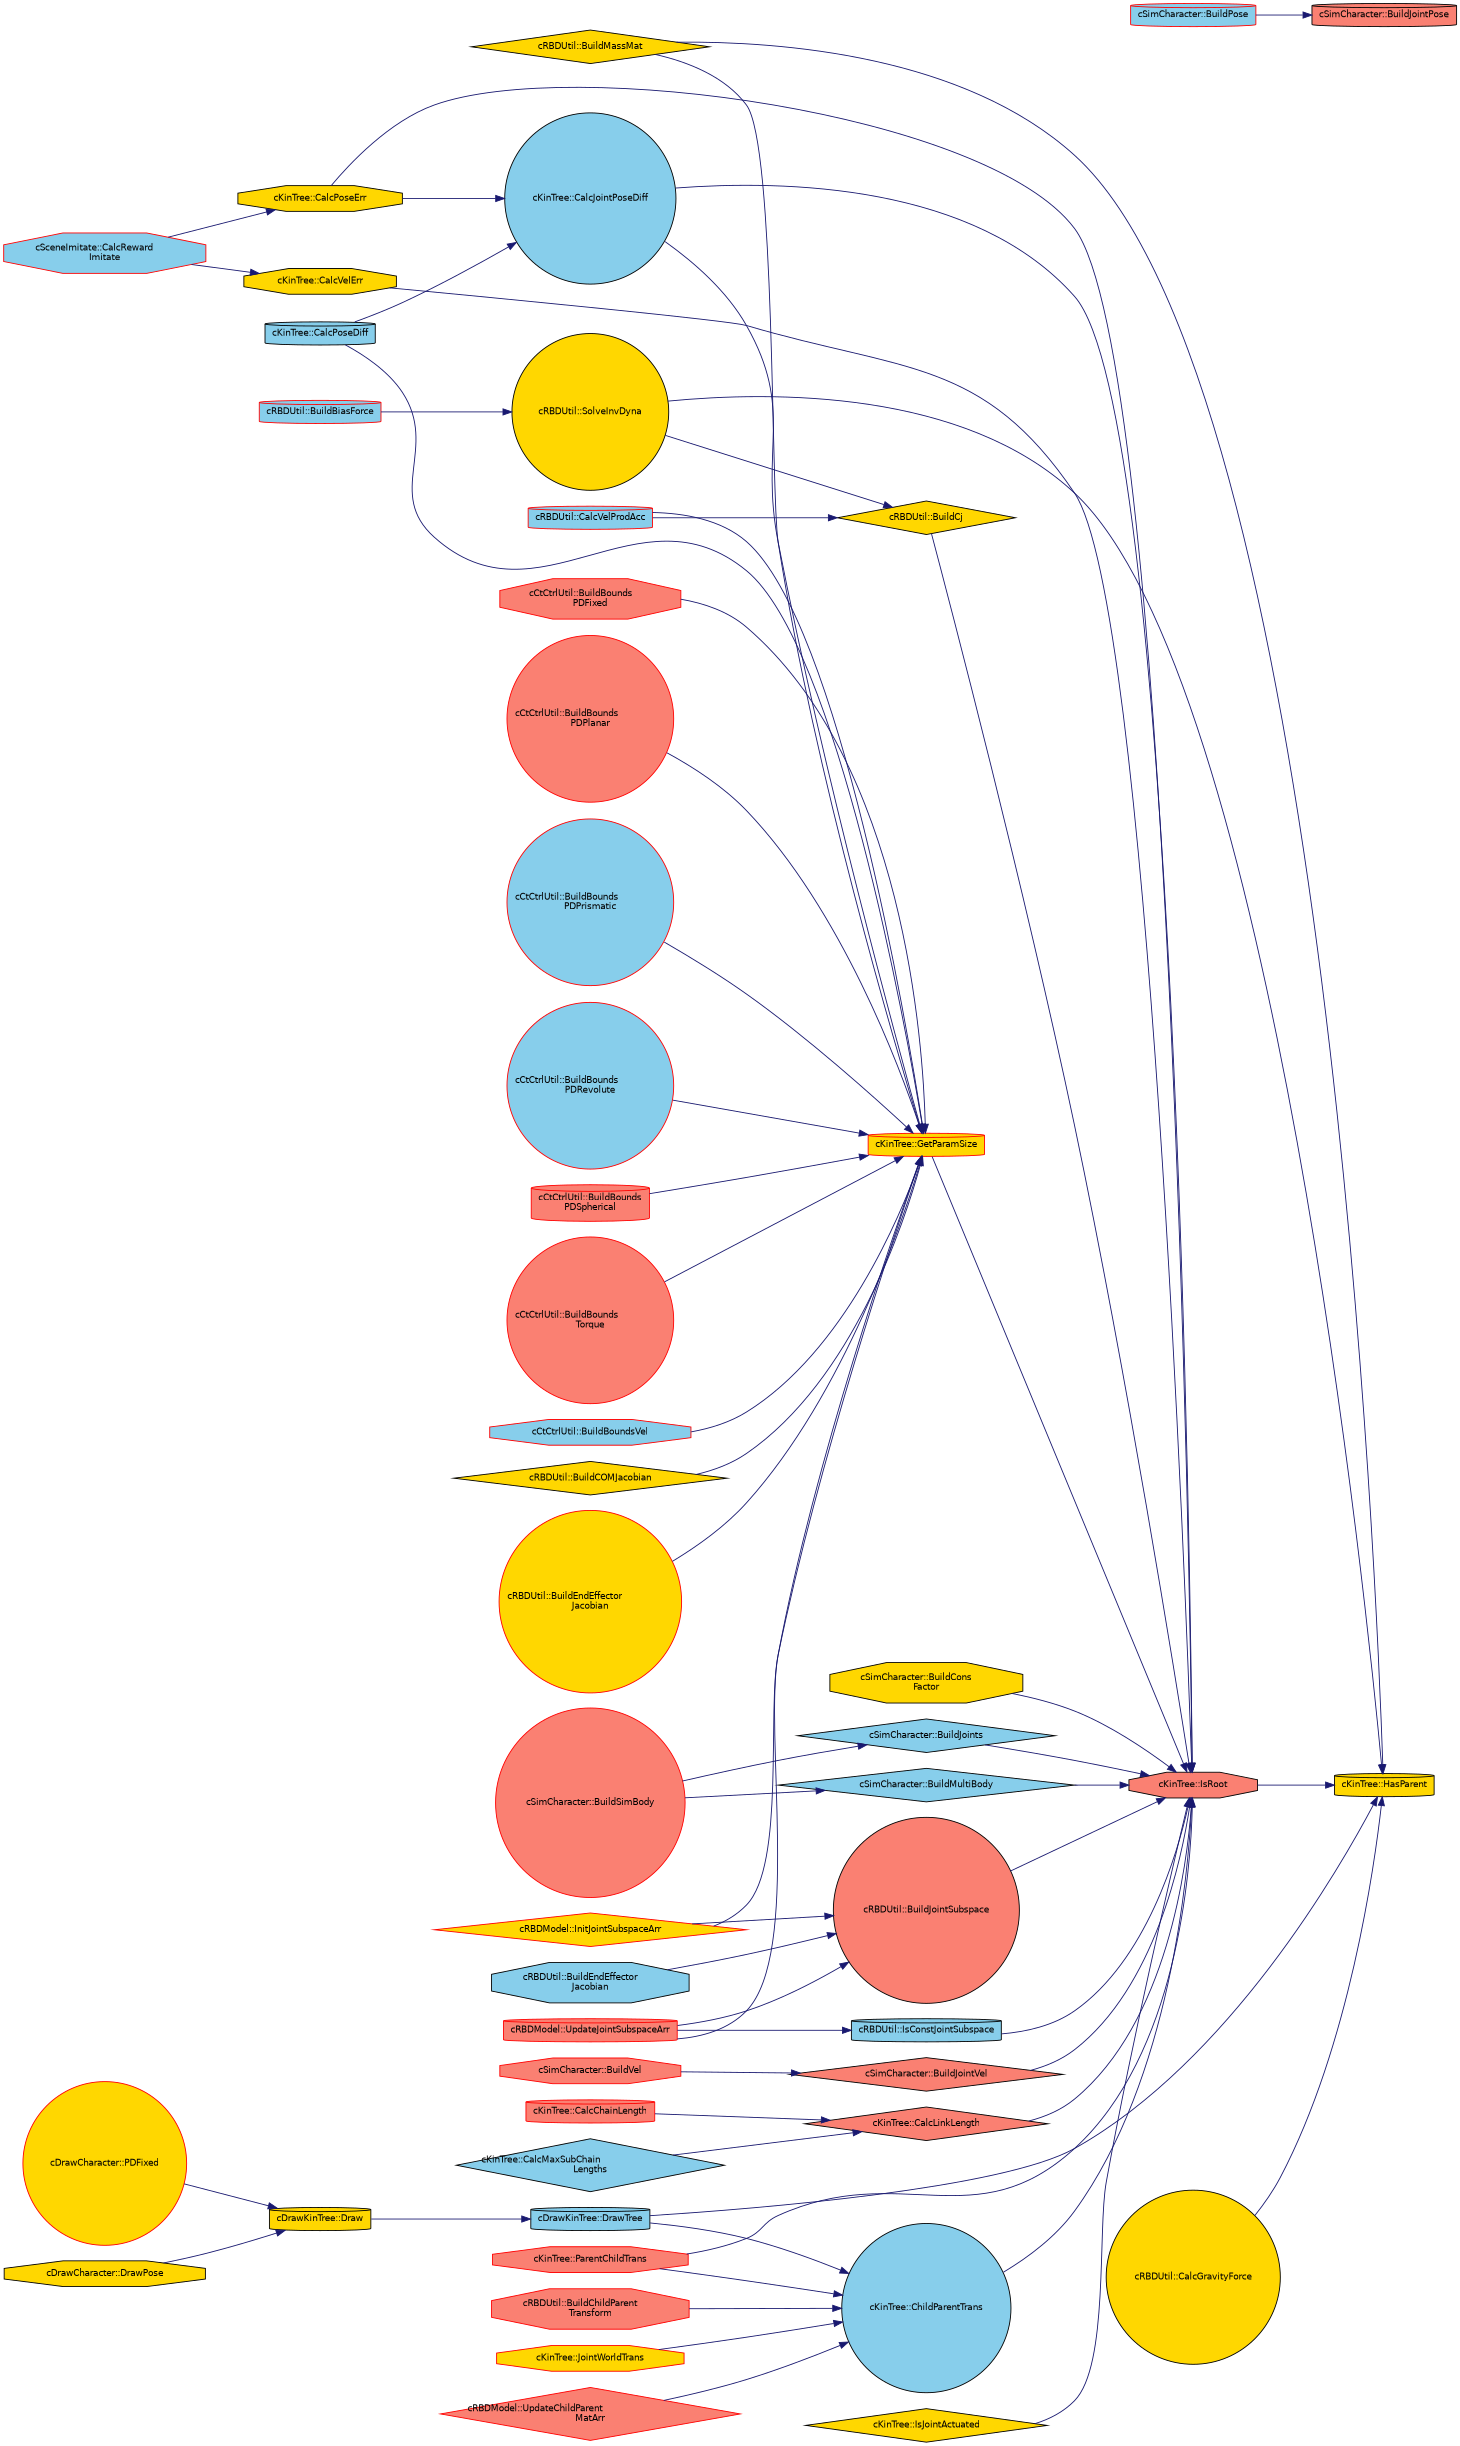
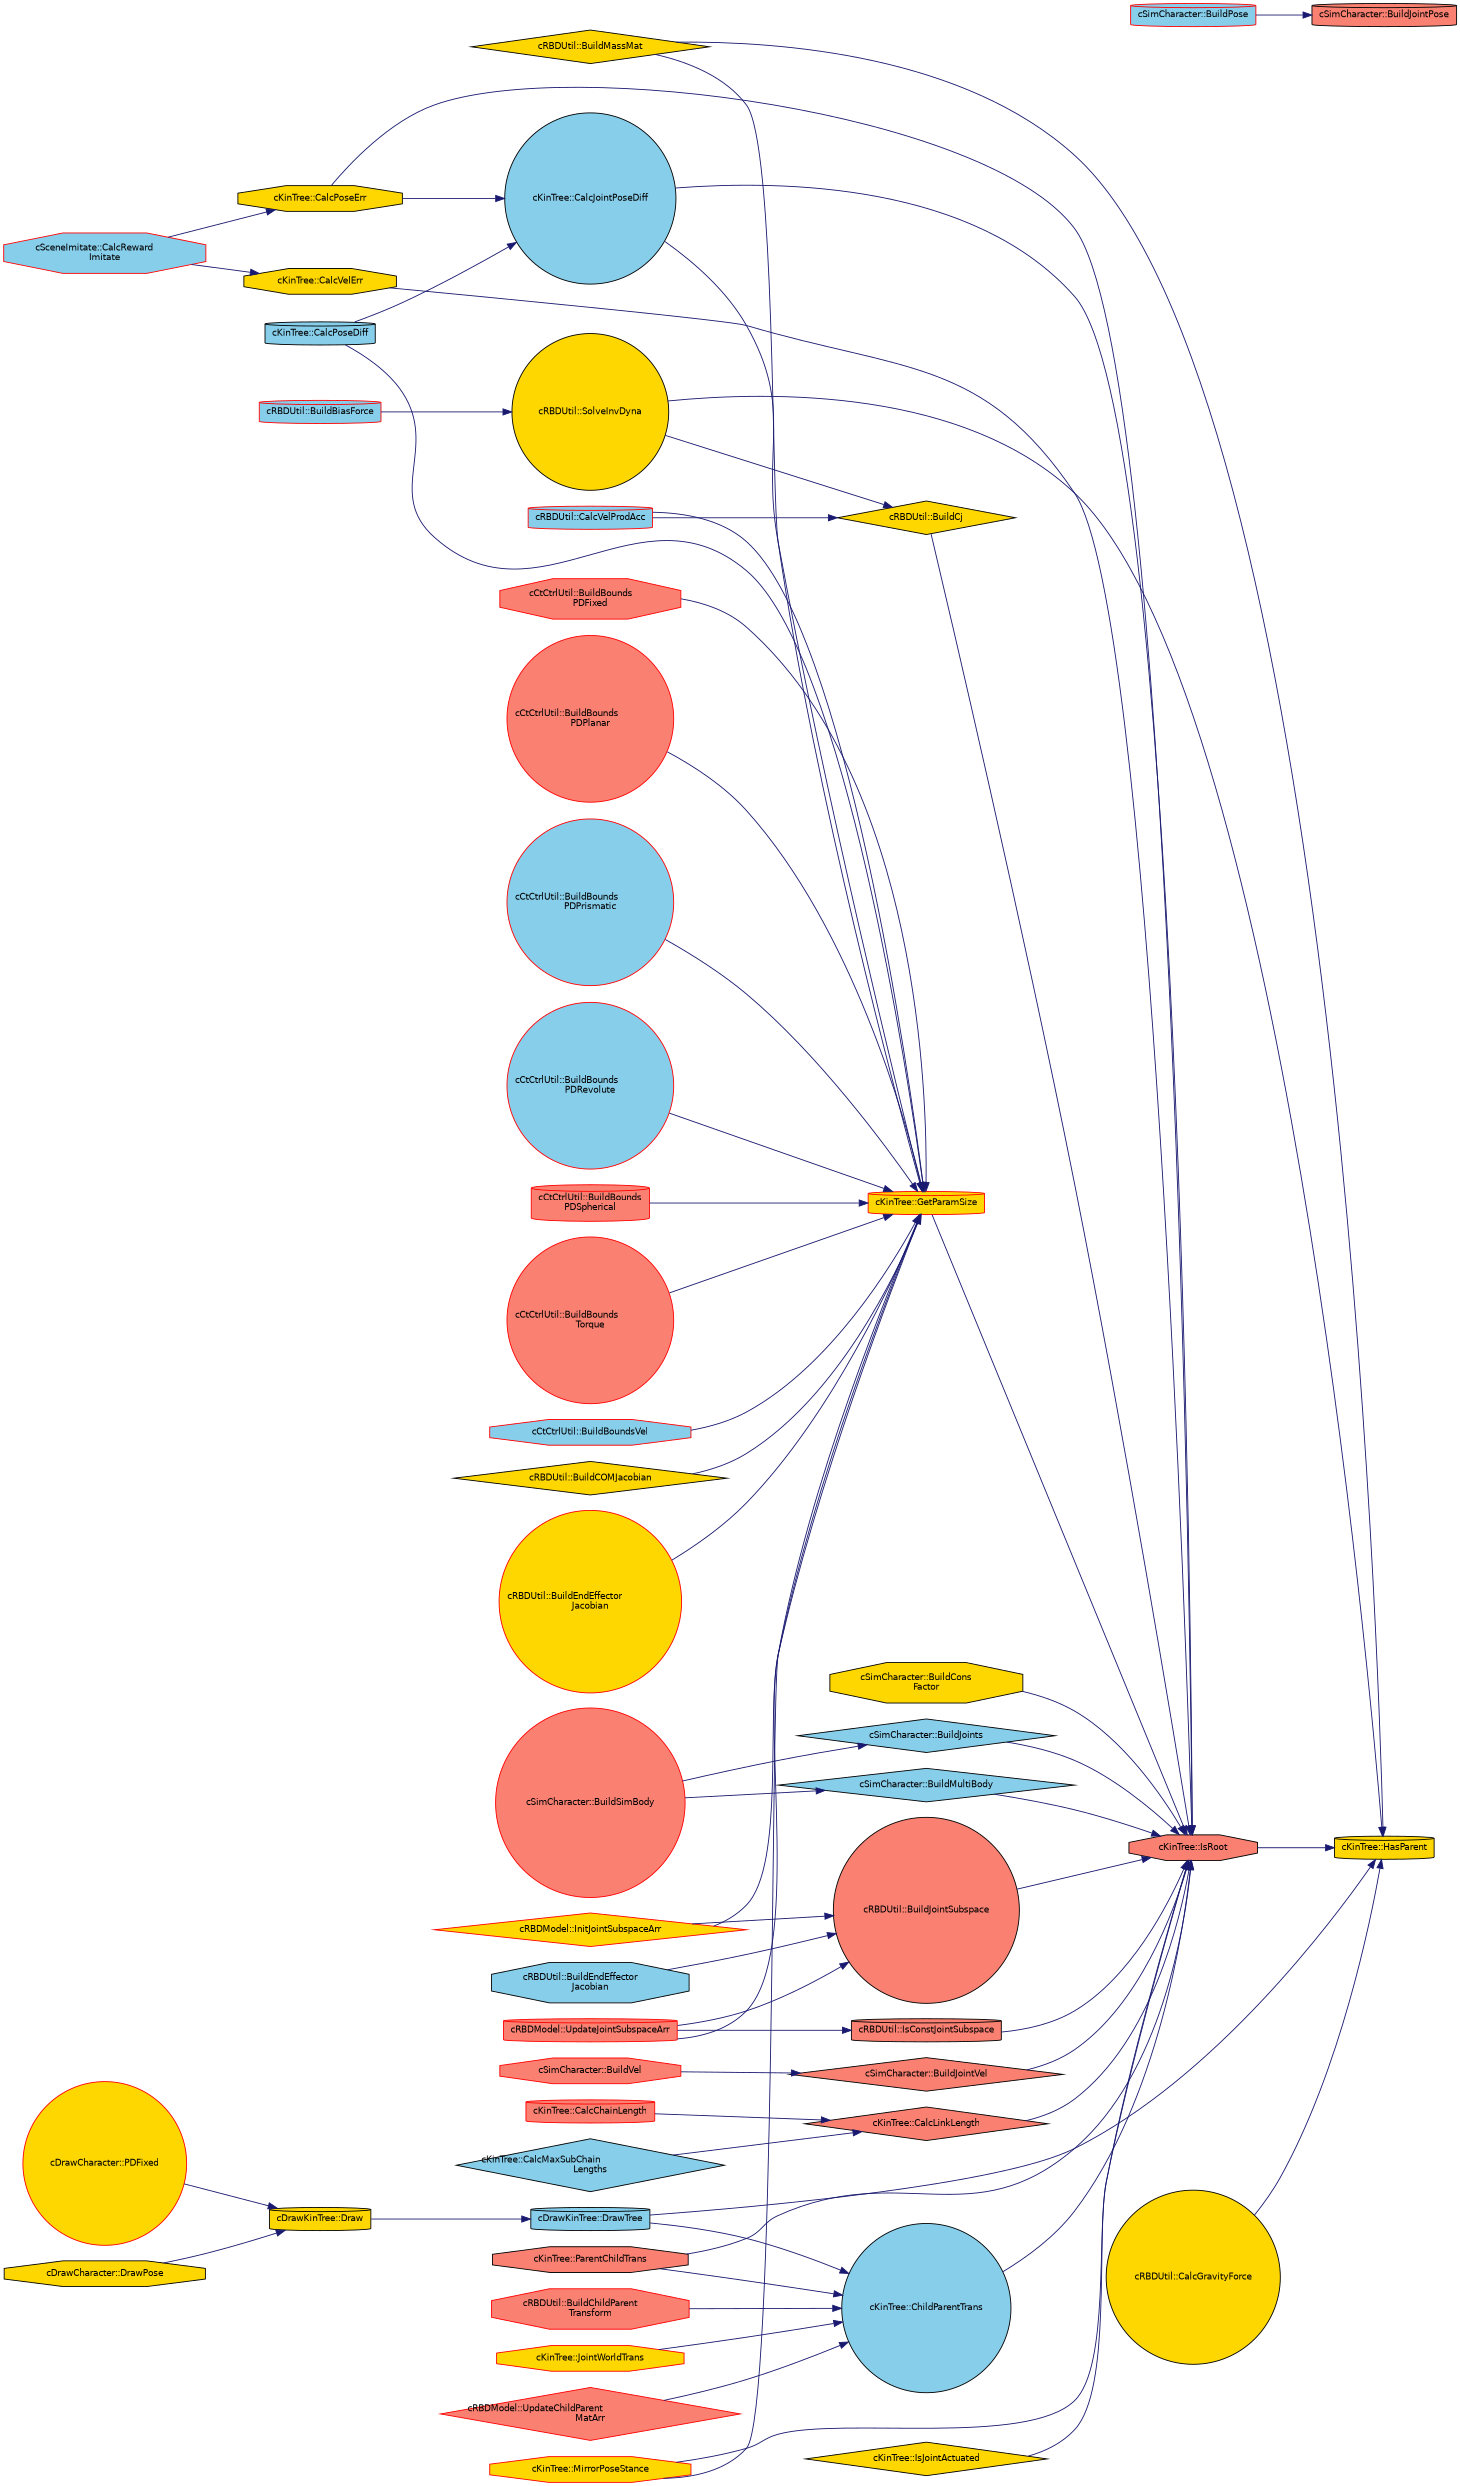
(926, 2030) -> (926, 2030)
(590, 2260) -> (590, 2260)
none -> (590, 2469)
